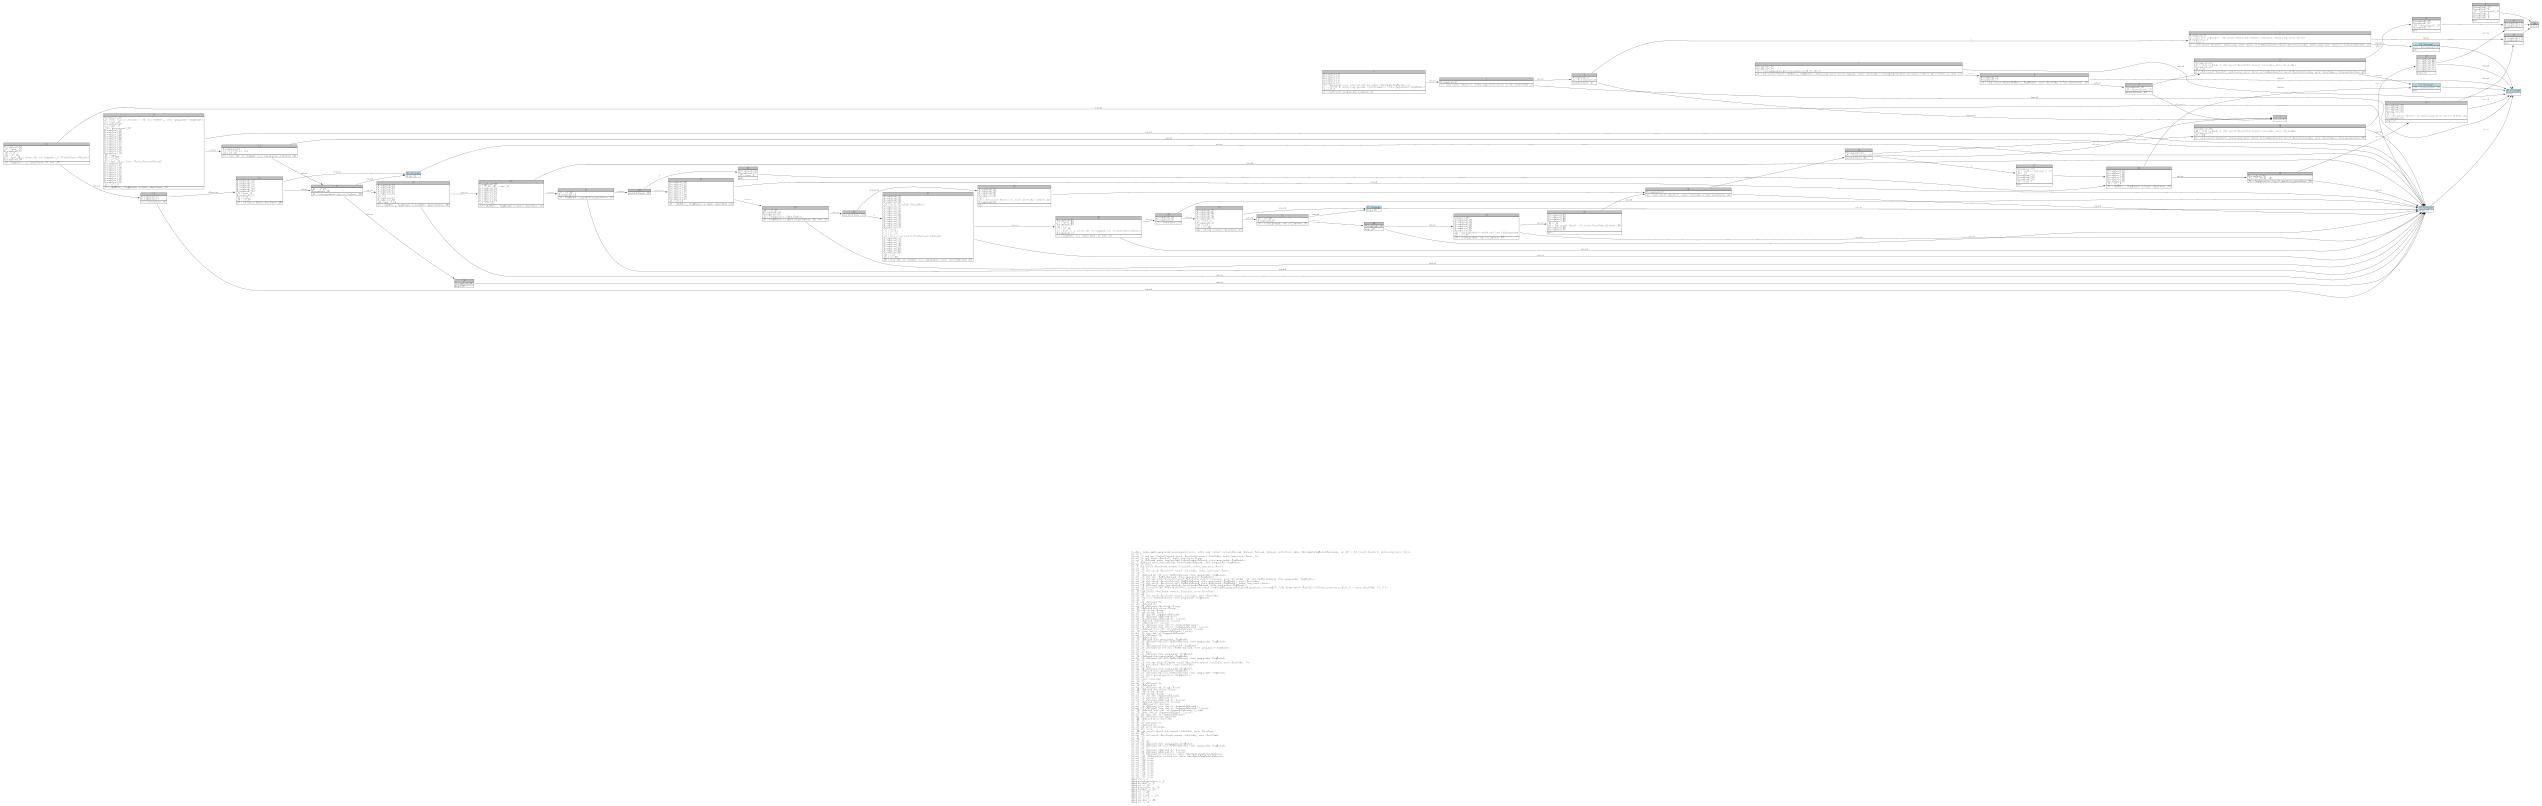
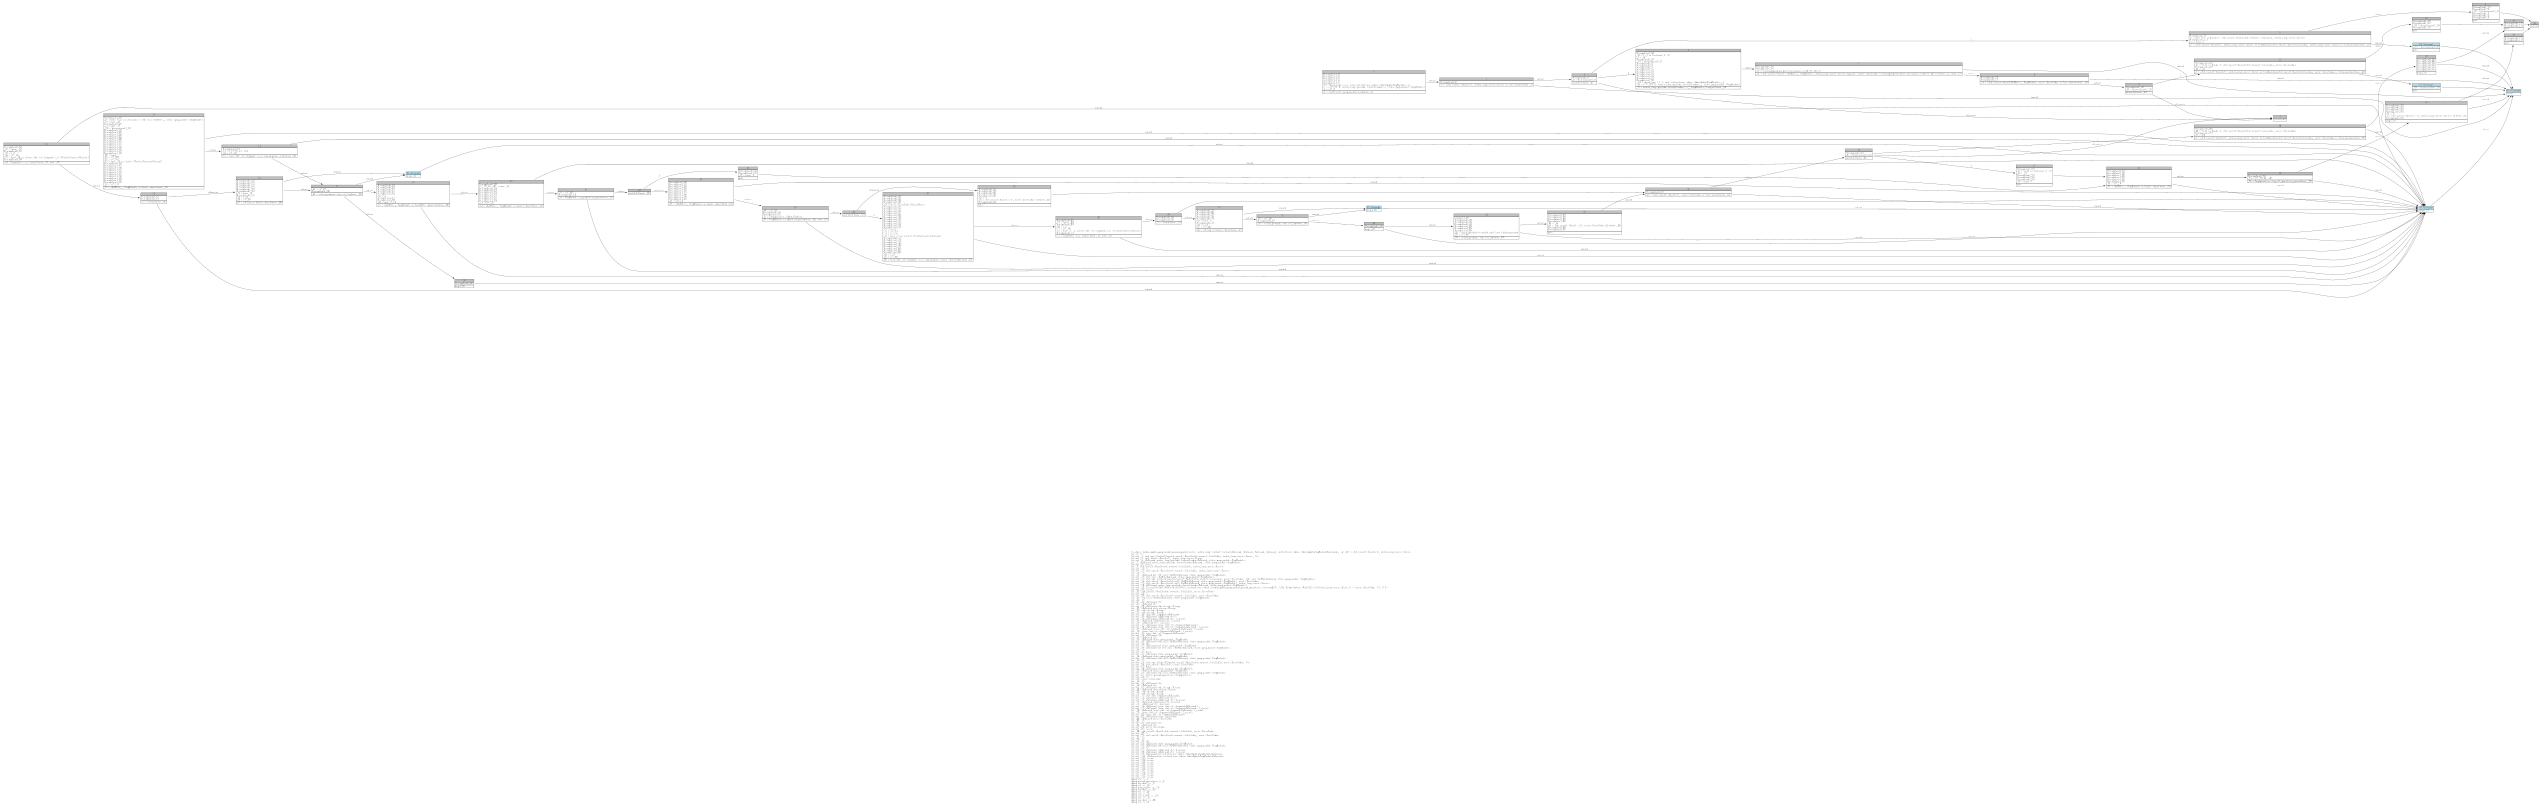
(2437, 39) -> (2388, 15)
none -> (1688, 69)
(2263, 96) -> (2288, 198)
